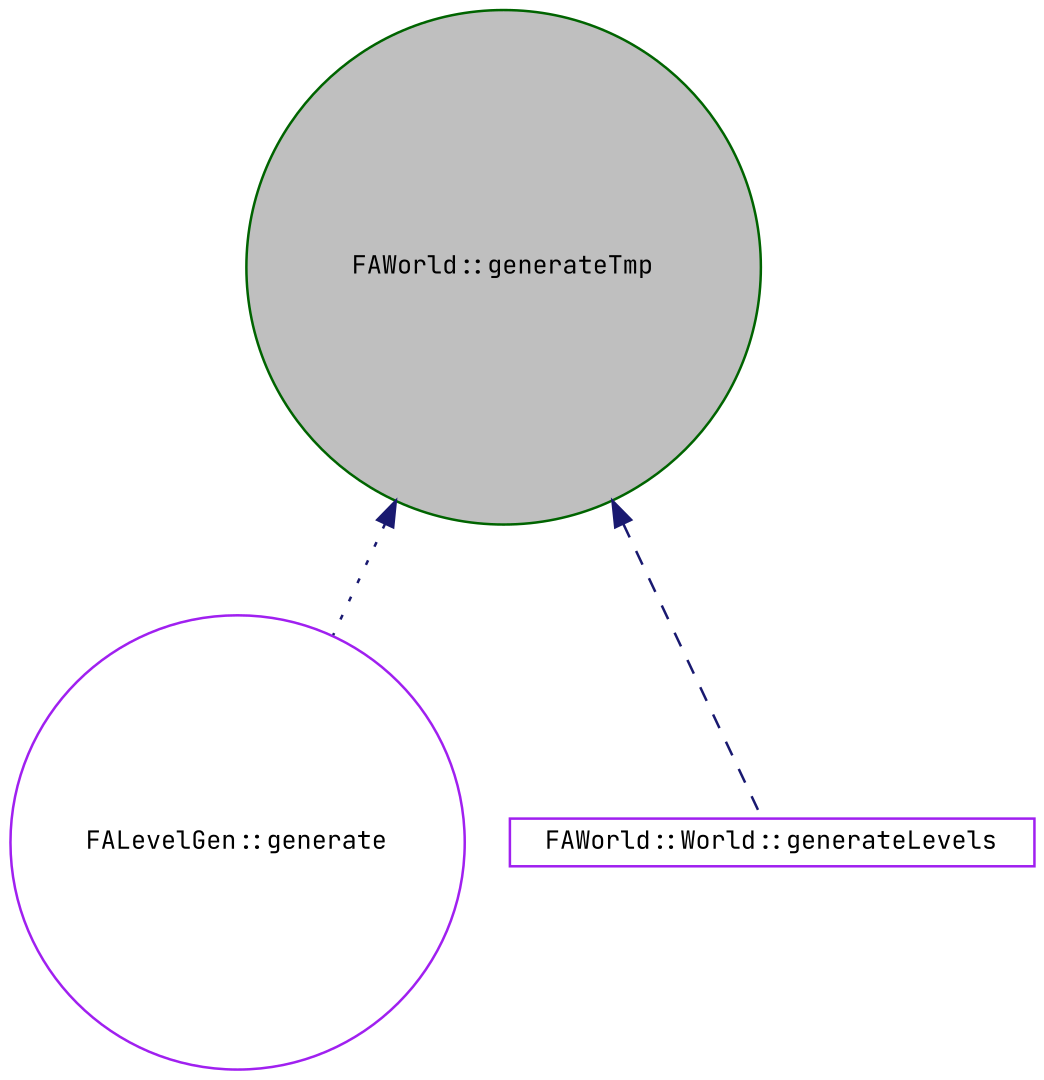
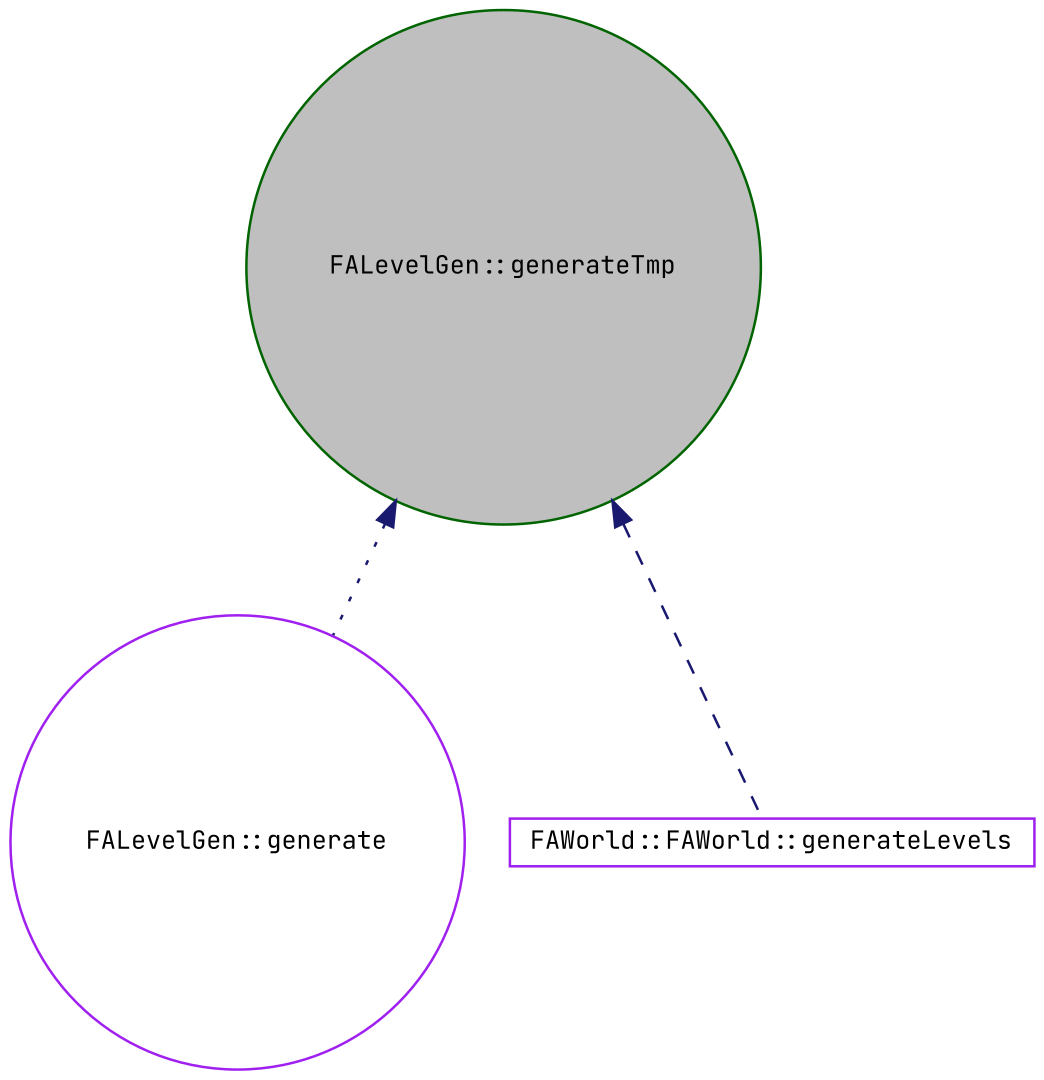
(504, 267) -> (504, 267)
(772, 842) -> (772, 842)
